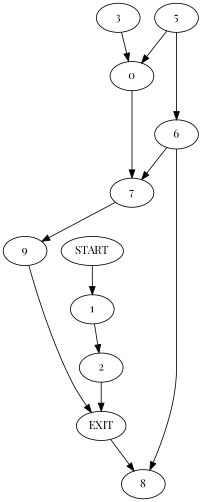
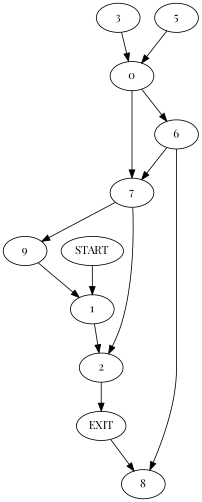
(177, 72) -> (152, 102)
none -> (130, 278)
(53, 338) -> (56, 278)
